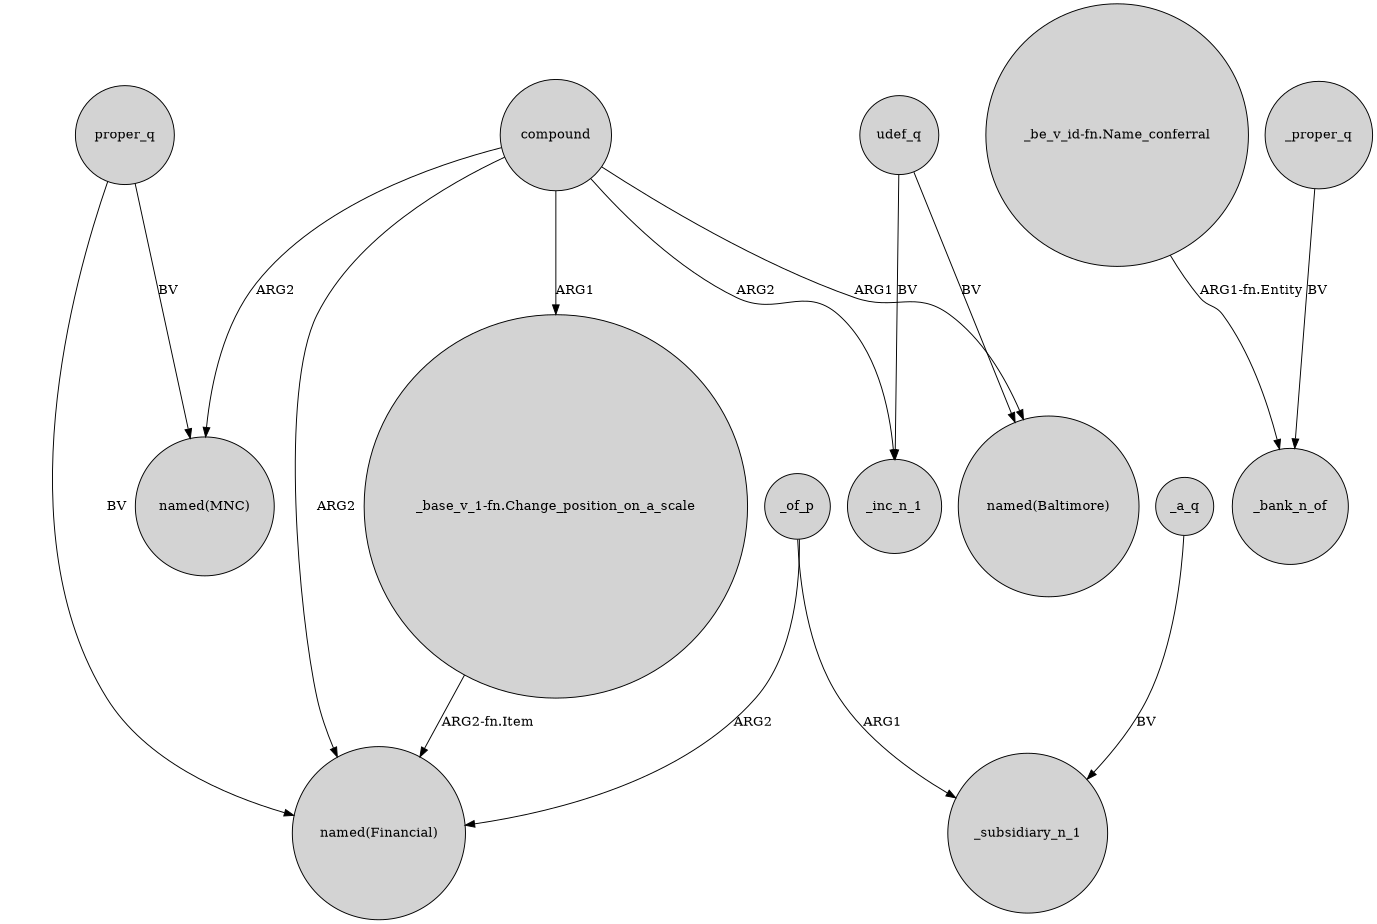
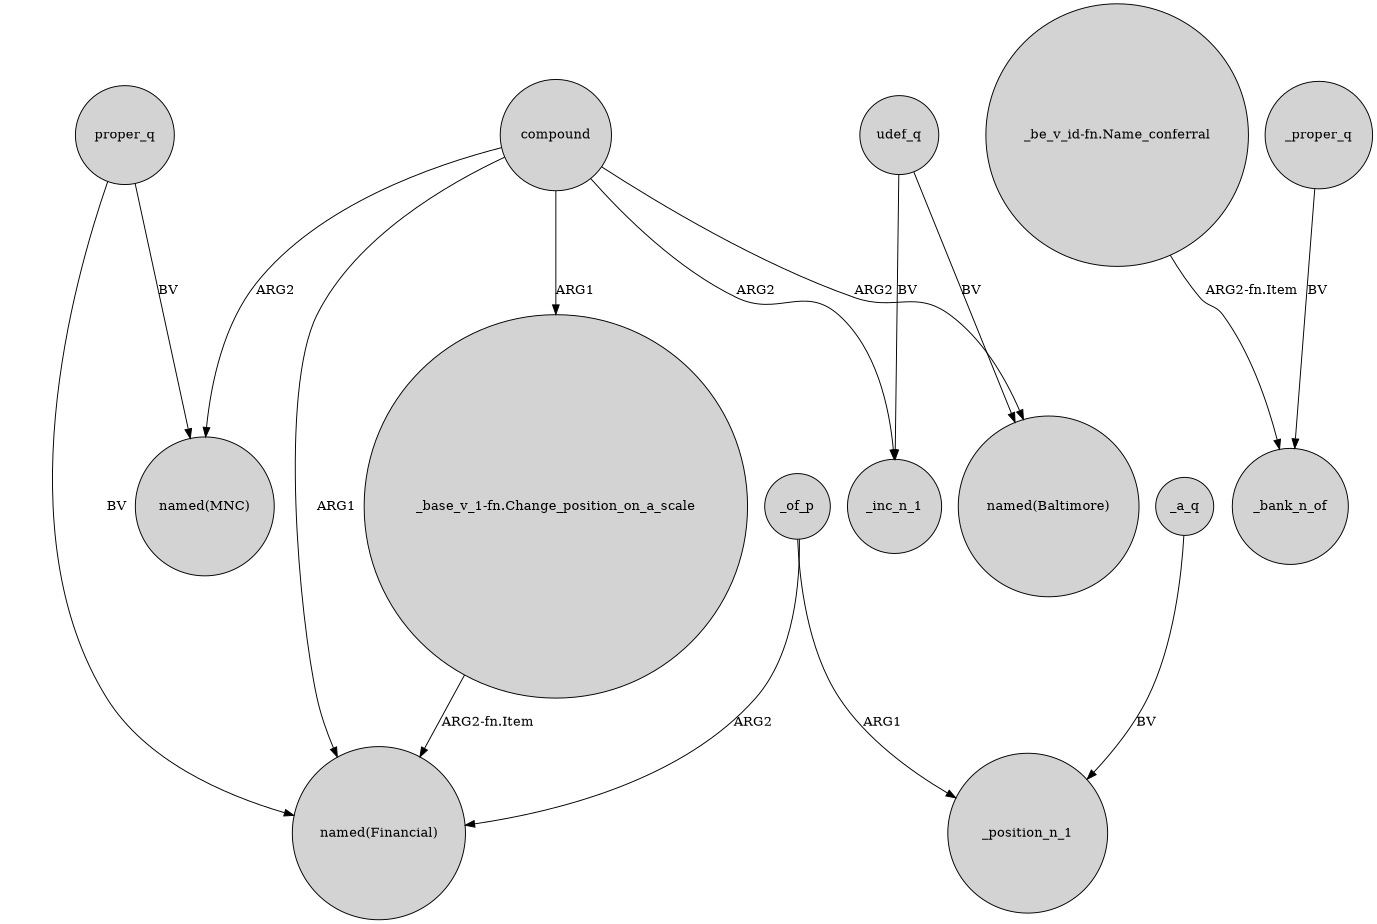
(874, 290) -> (874, 290)
(1252, 290) -> (1252, 290)
(337, 506) -> (337, 506)
(1028, 833) -> (1028, 833)
